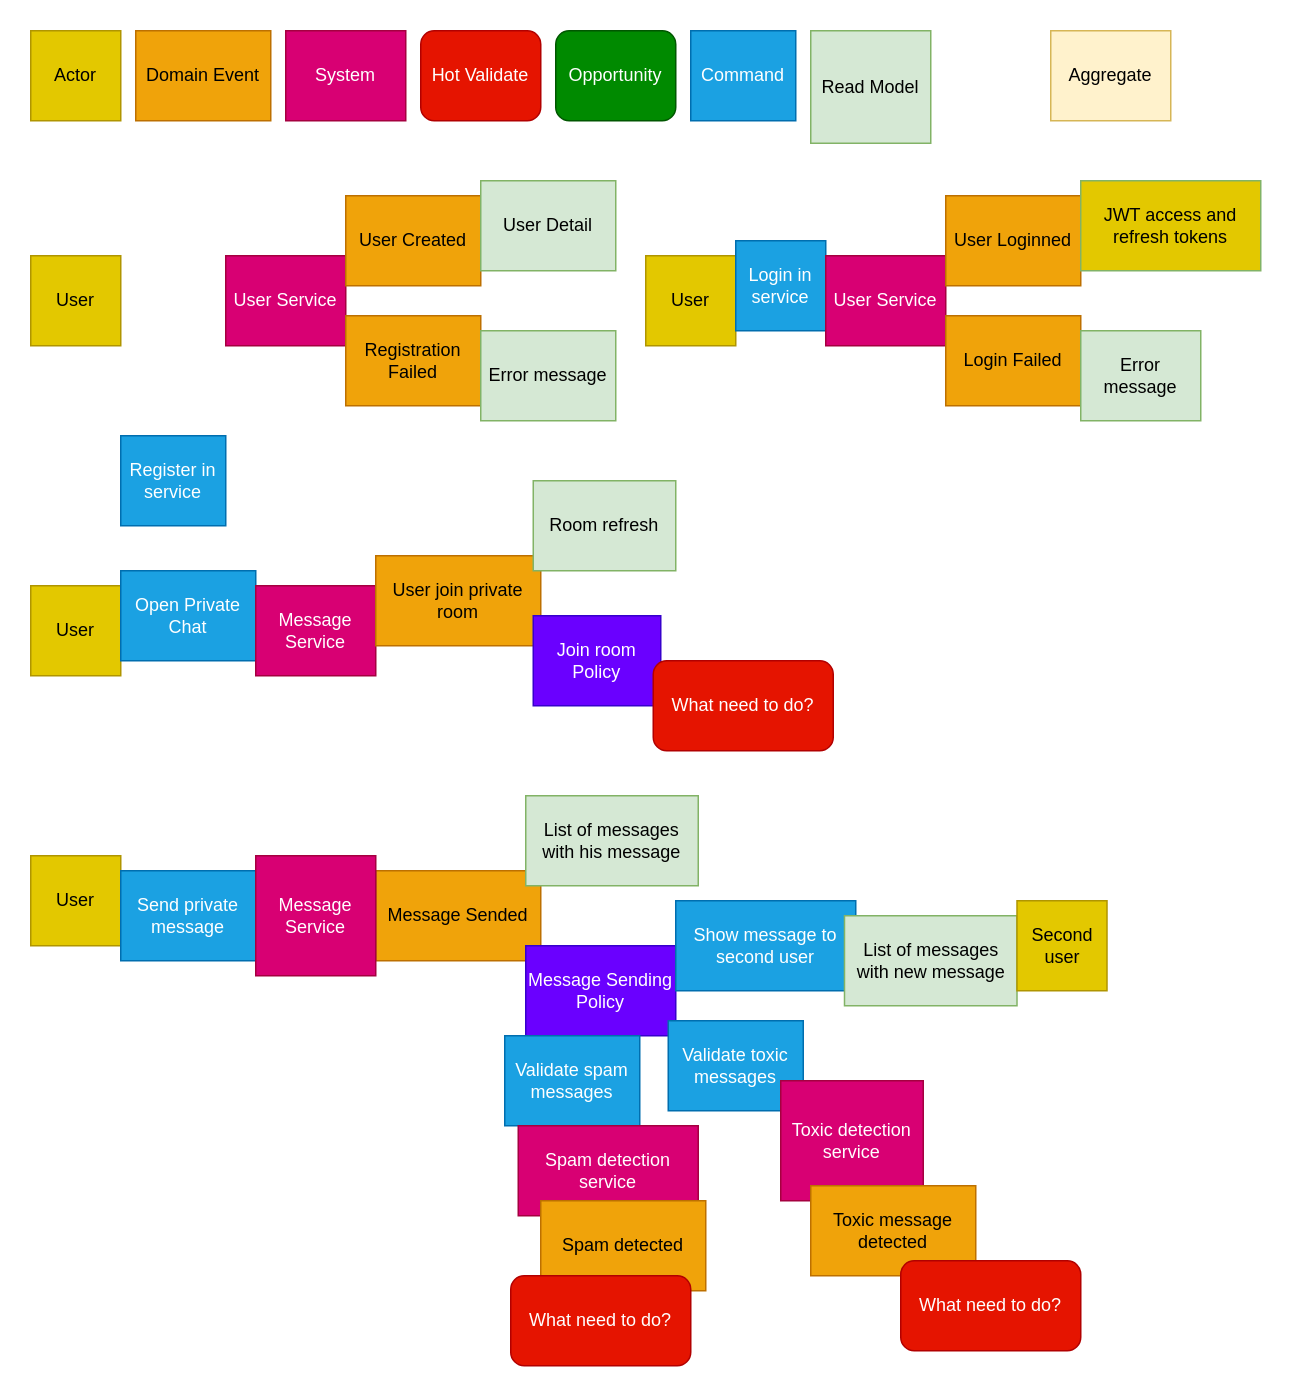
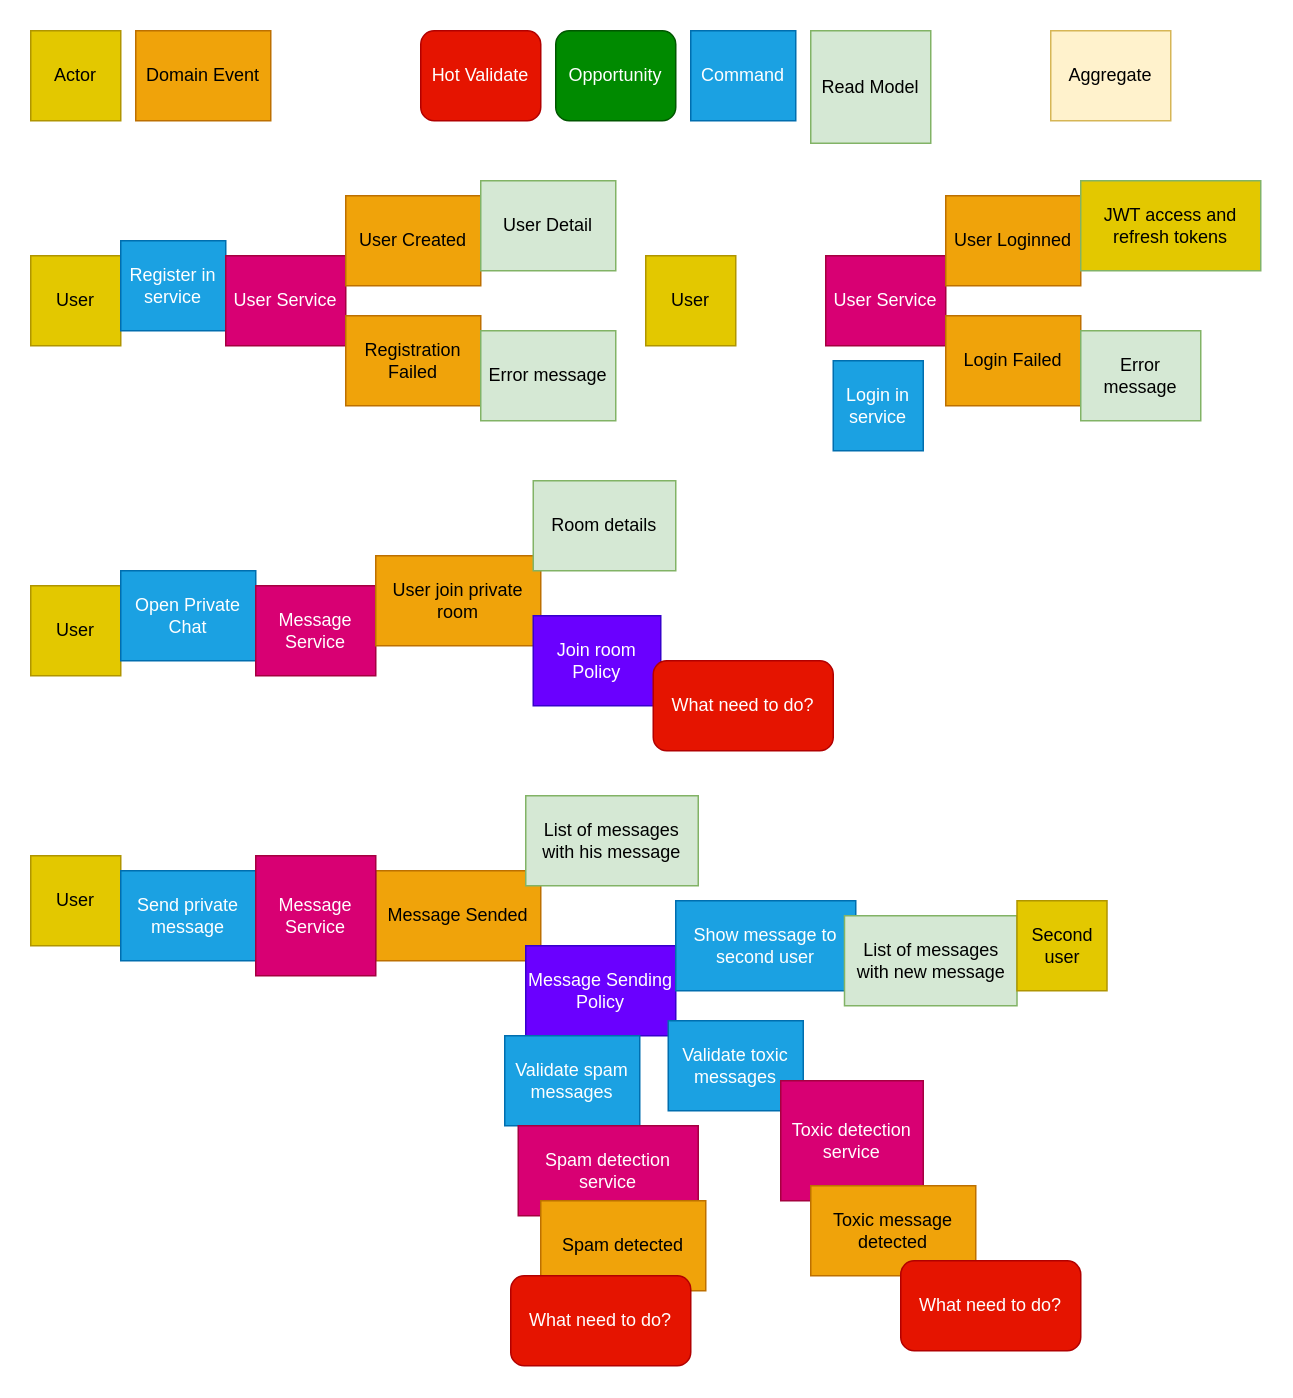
(346, 76) -> none
(781, 286) -> (878, 406)
(173, 481) -> (173, 286)
(605, 526) -> (605, 526)
